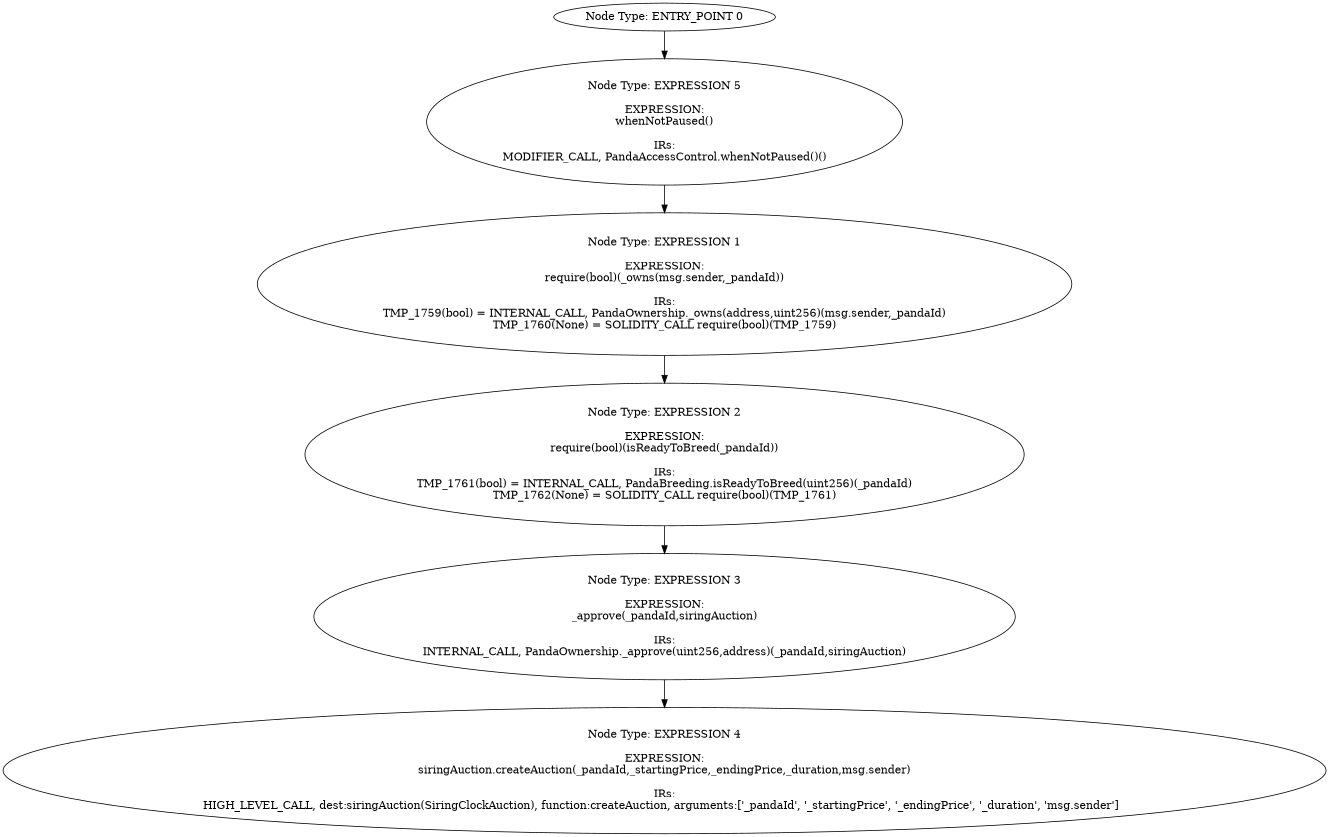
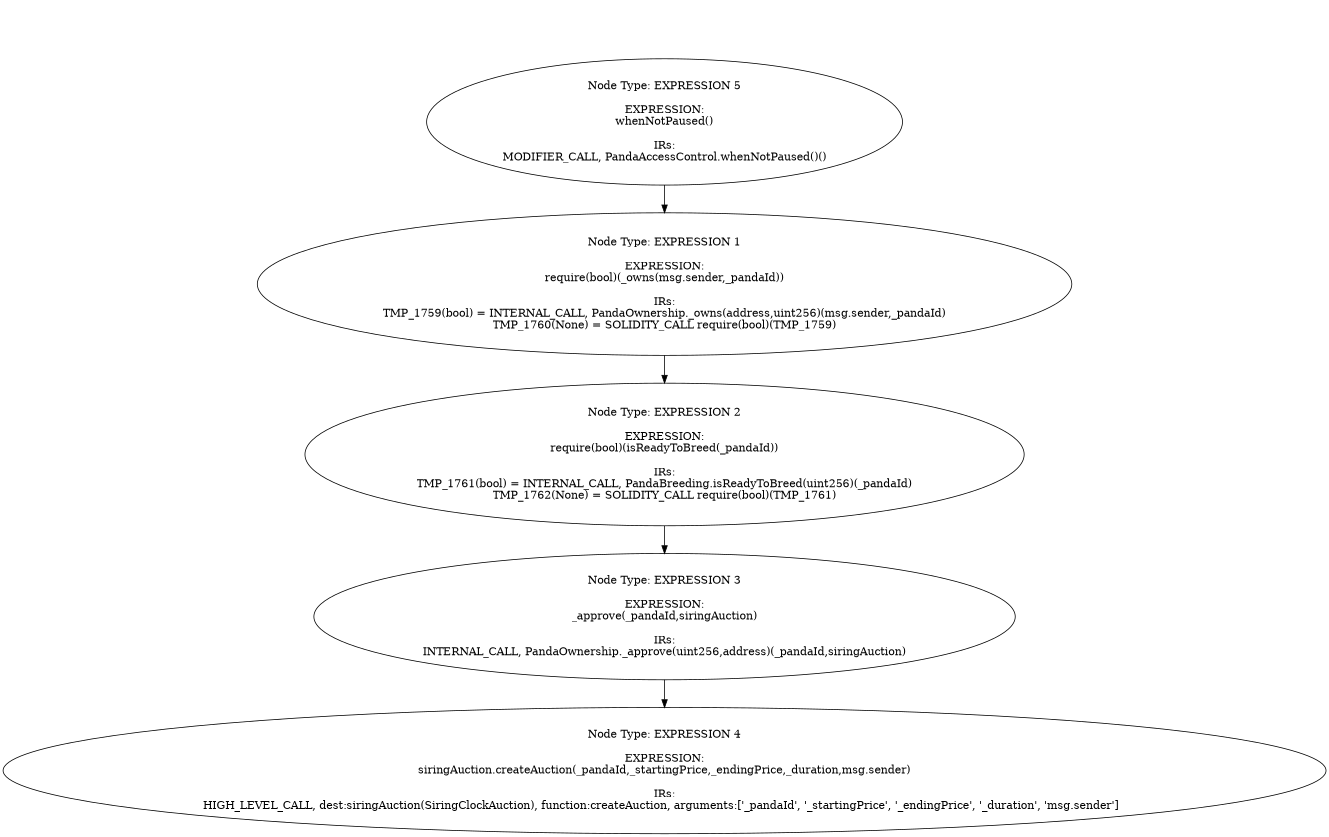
(665, 17) -> none
